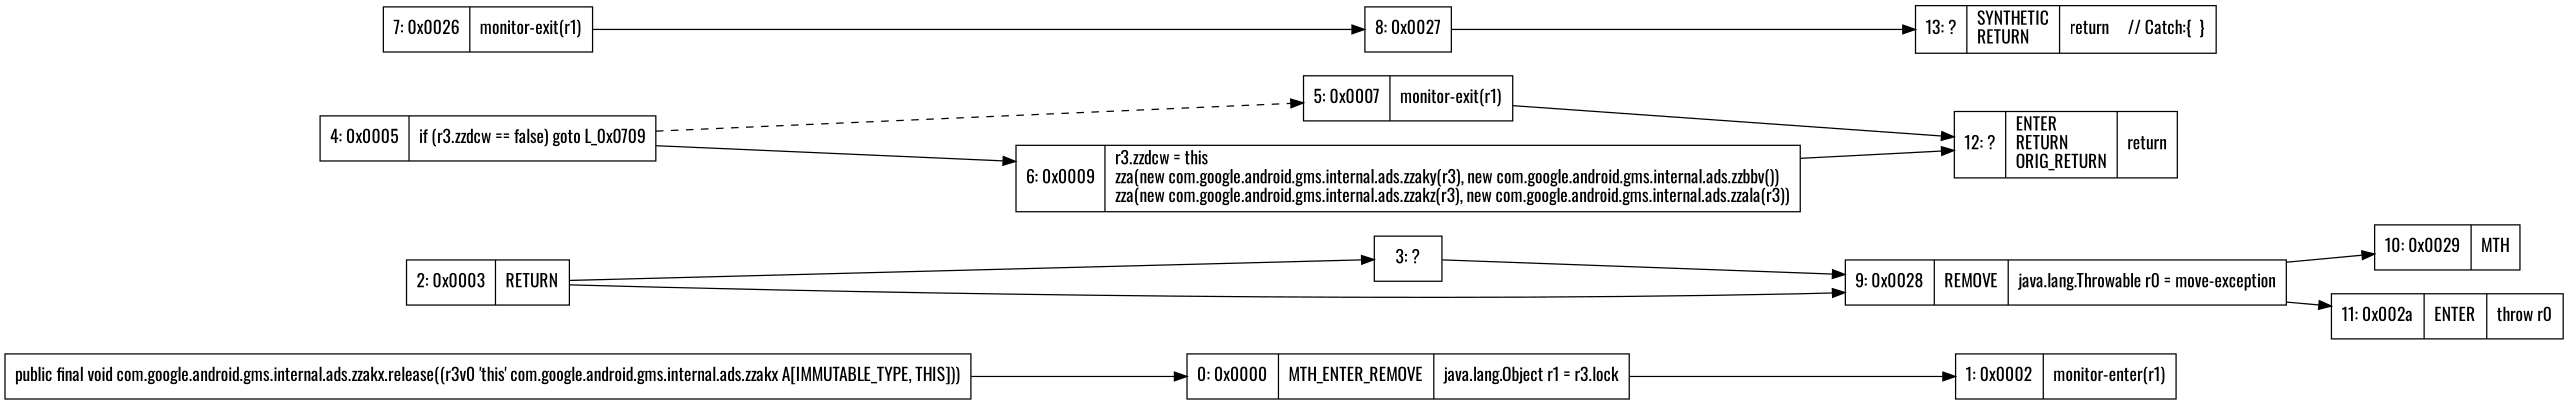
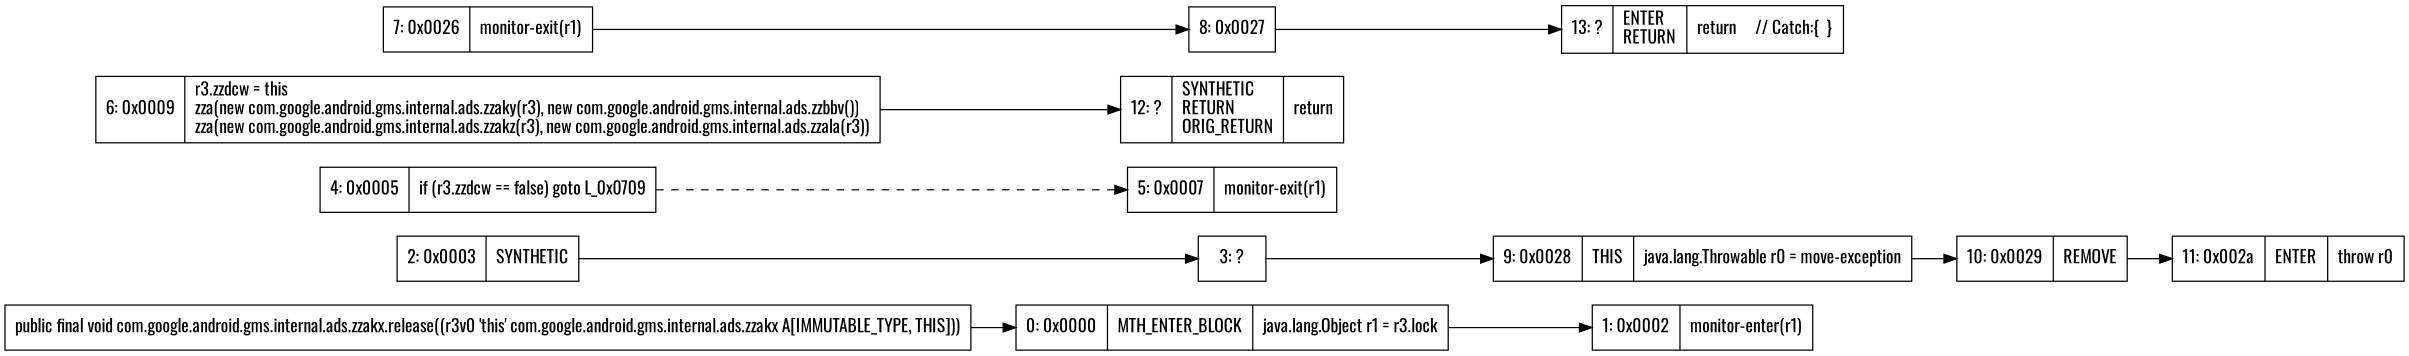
(2013, 19) -> (1644, 19)
(1727, 121) -> none
(2037, 125) -> (1218, 90)
(829, 153) -> none
(2496, 247) -> (2090, 258)
(532, 282) -> (532, 258)
(1971, 282) -> (1608, 258)
(1201, 296) -> none
(2303, 304) -> (2144, 259)
(1356, 376) -> (1180, 327)
